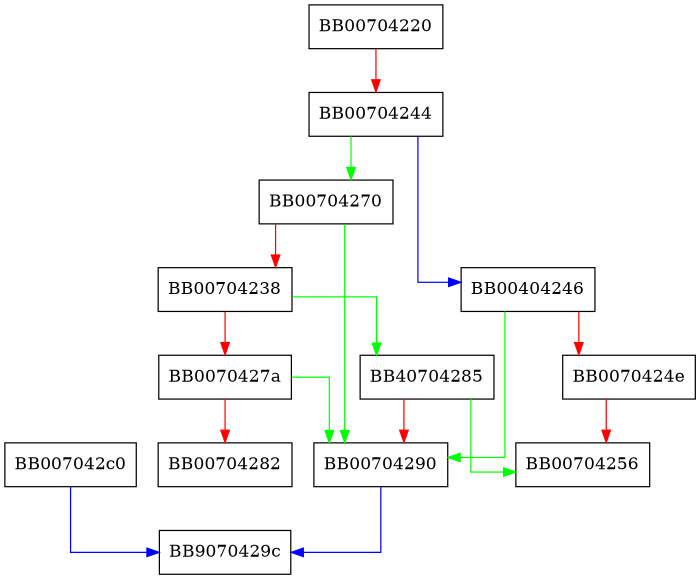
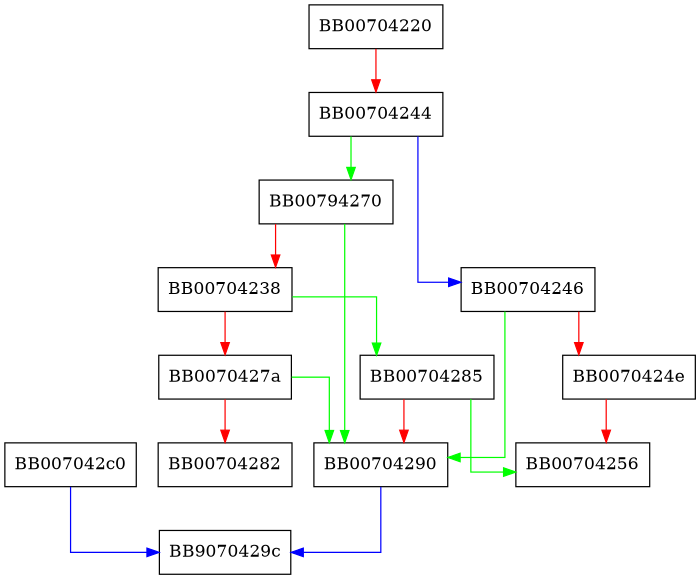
(326, 202) -> (326, 202)
(528, 290) -> (528, 290)
(427, 377) -> (427, 377)
